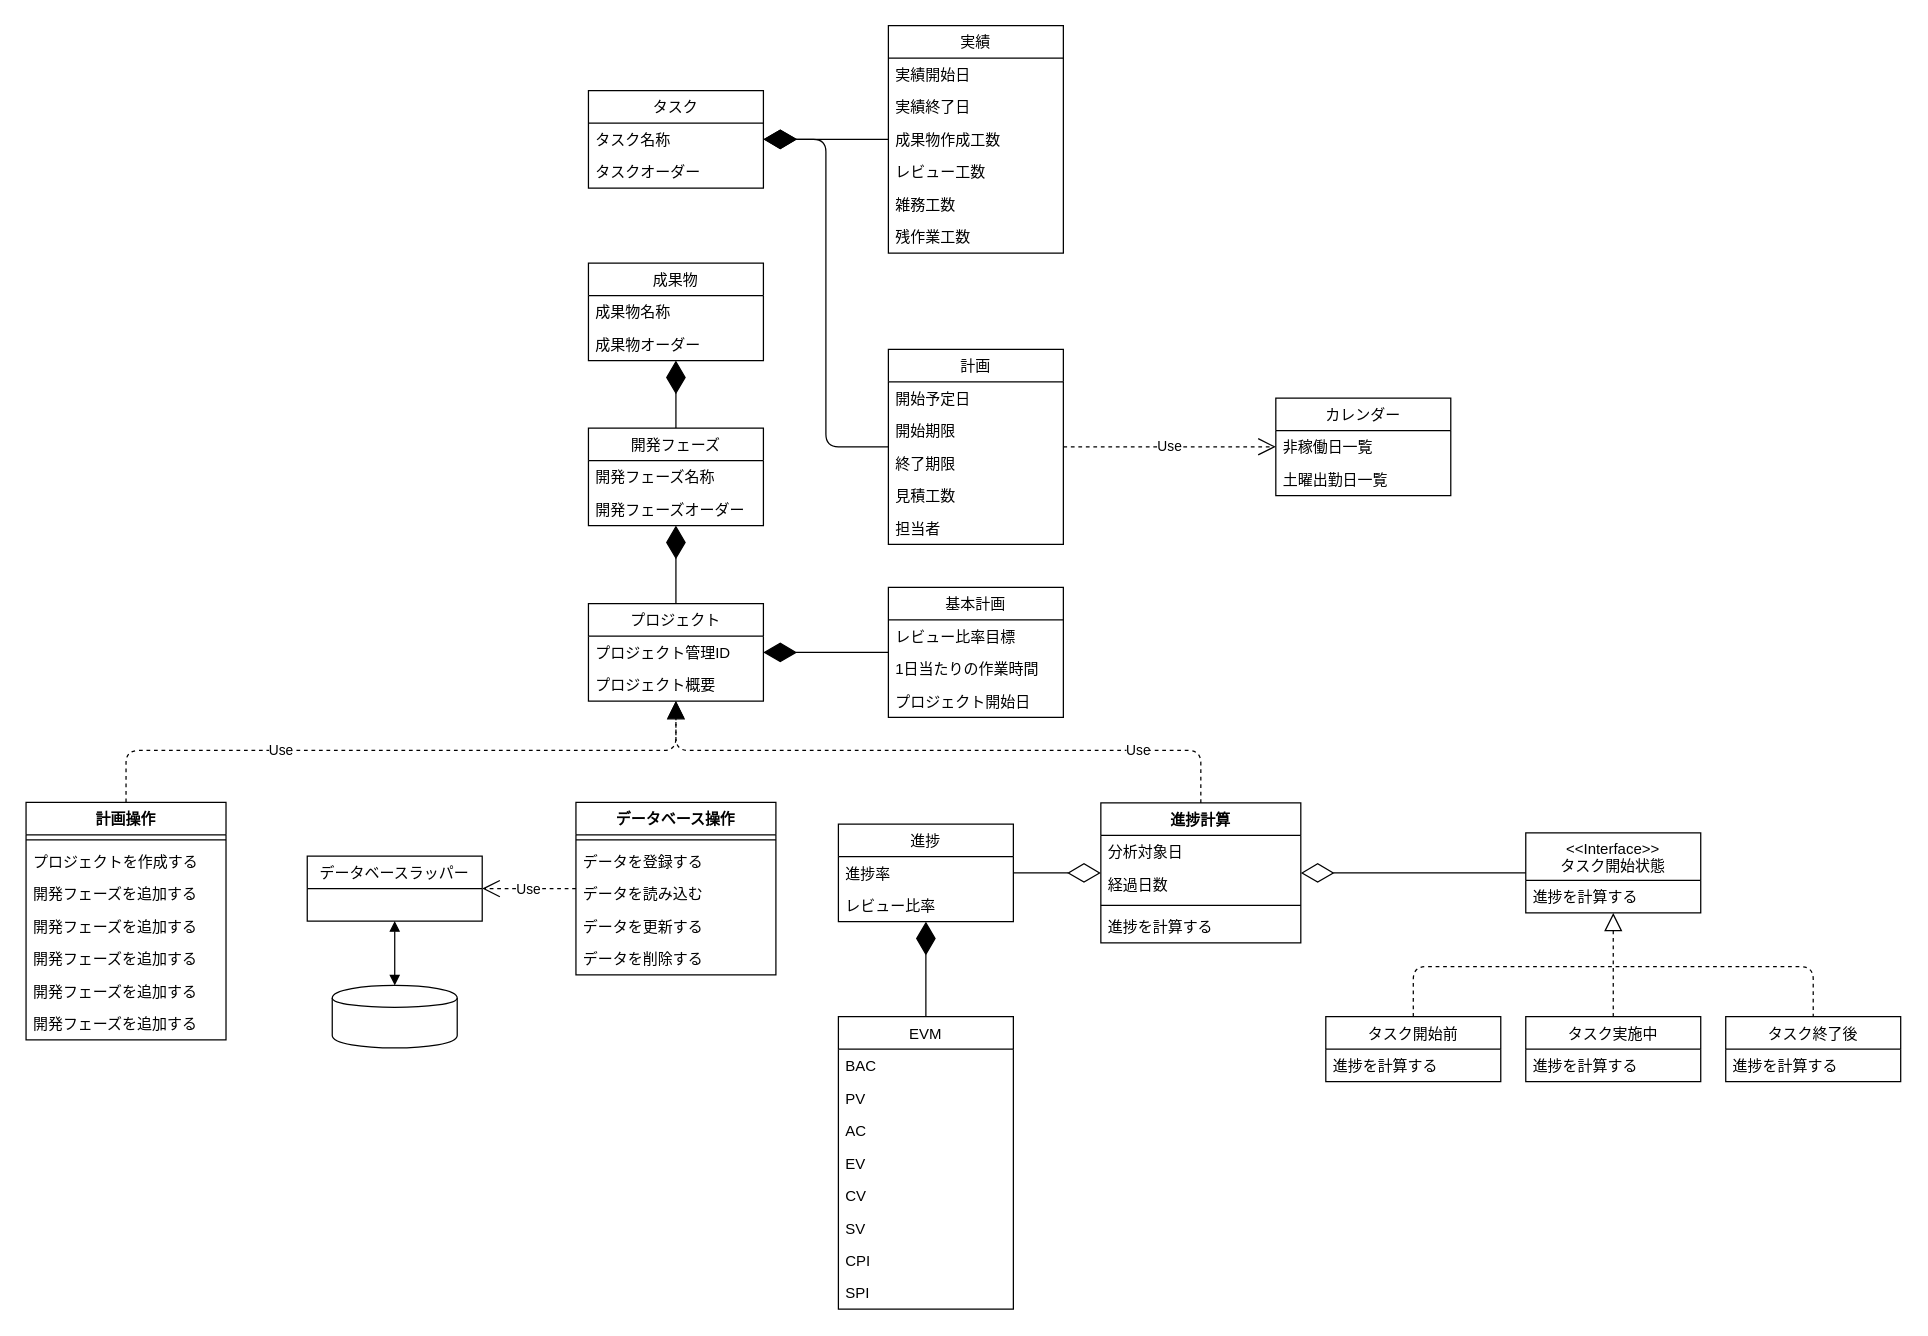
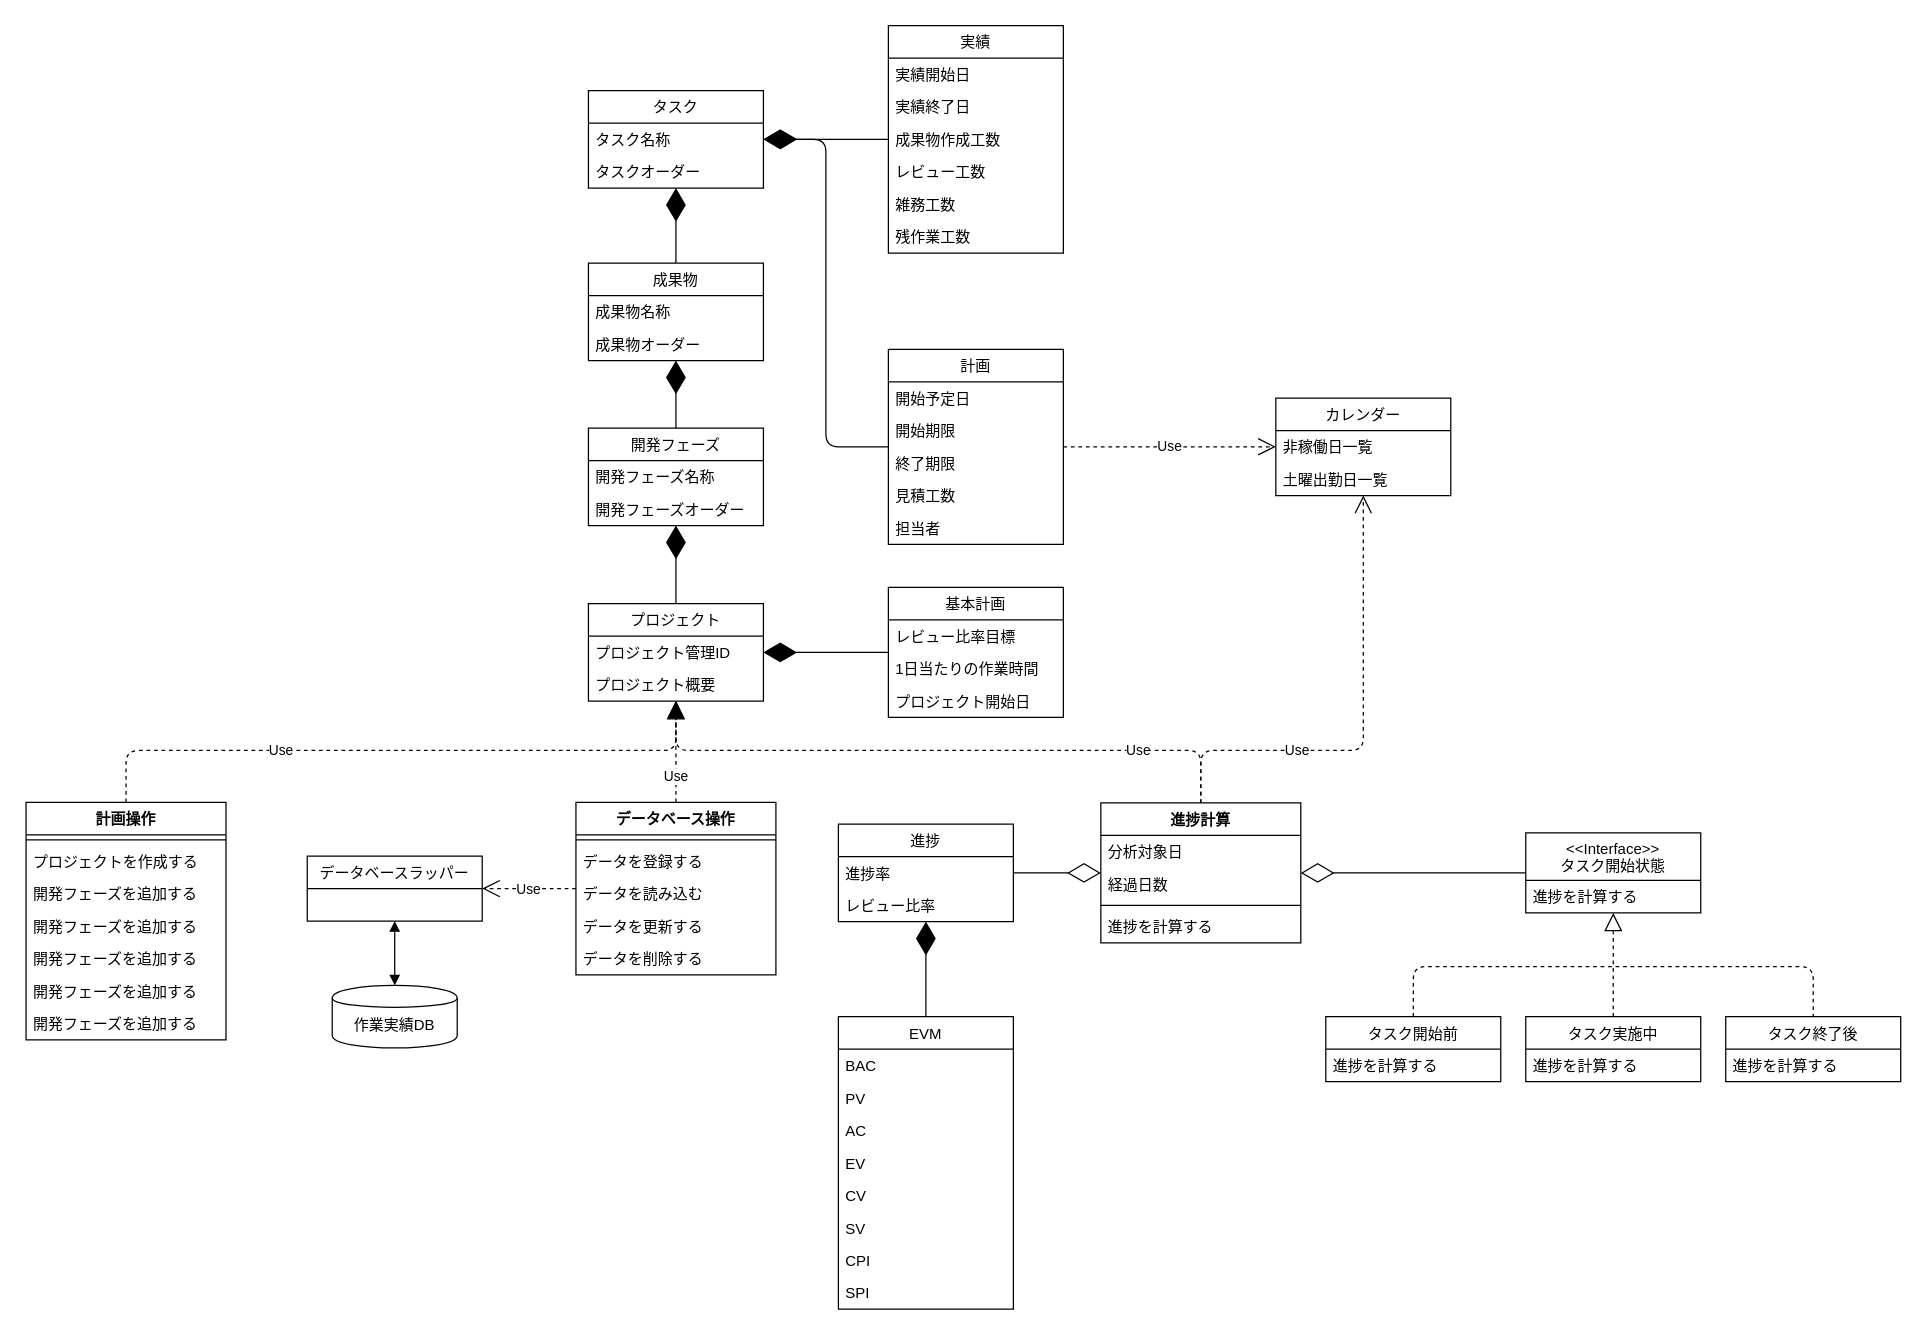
none -> (676, 241)
none -> (1363, 699)
none -> (676, 774)
none -> (394, 1024)
